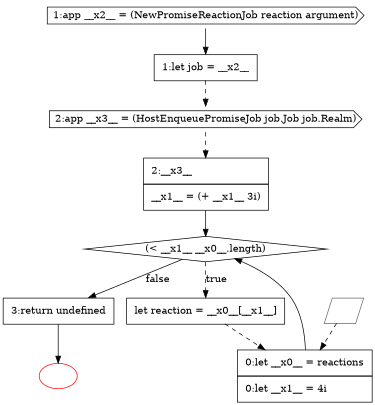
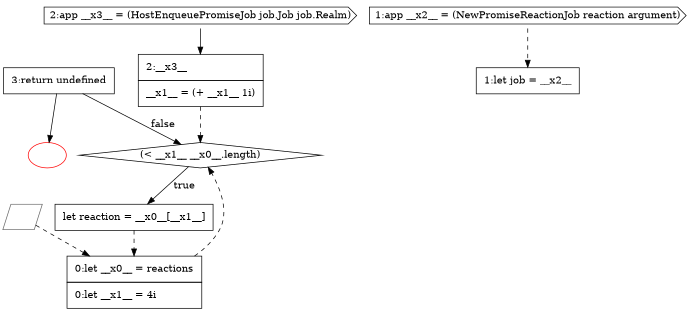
(206, 38) -> (528, 44)
(206, 90) -> none
(206, 141) -> (200, 38)
(206, 197) -> (201, 93)
(206, 220) -> (200, 121)
(206, 276) -> (171, 183)
(139, 277) -> (129, 117)
(289, 295) -> (223, 219)
